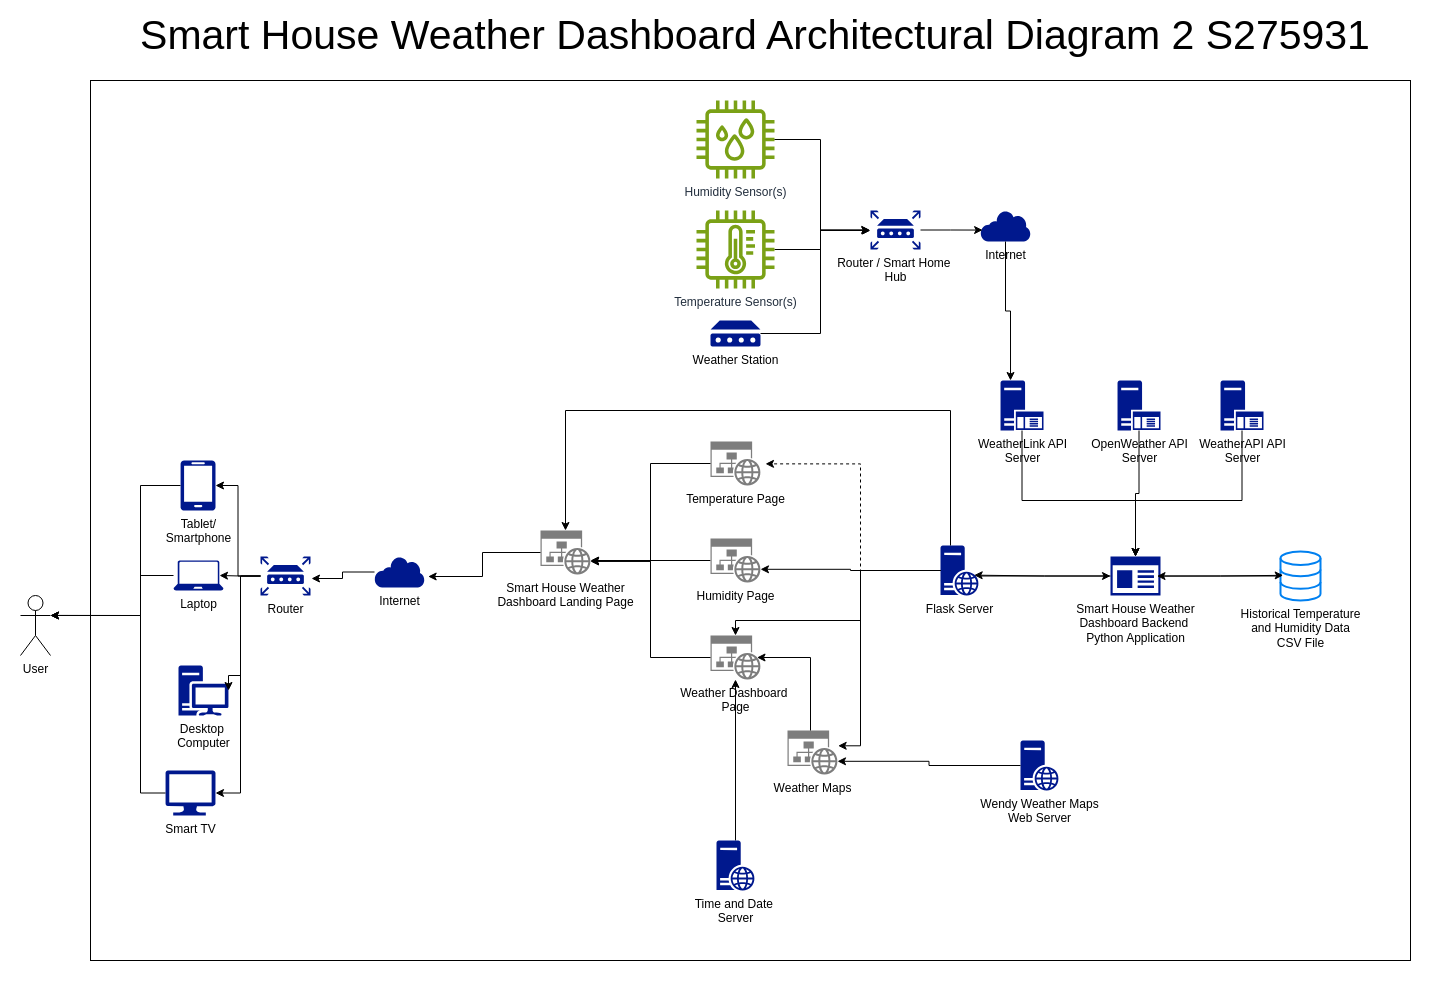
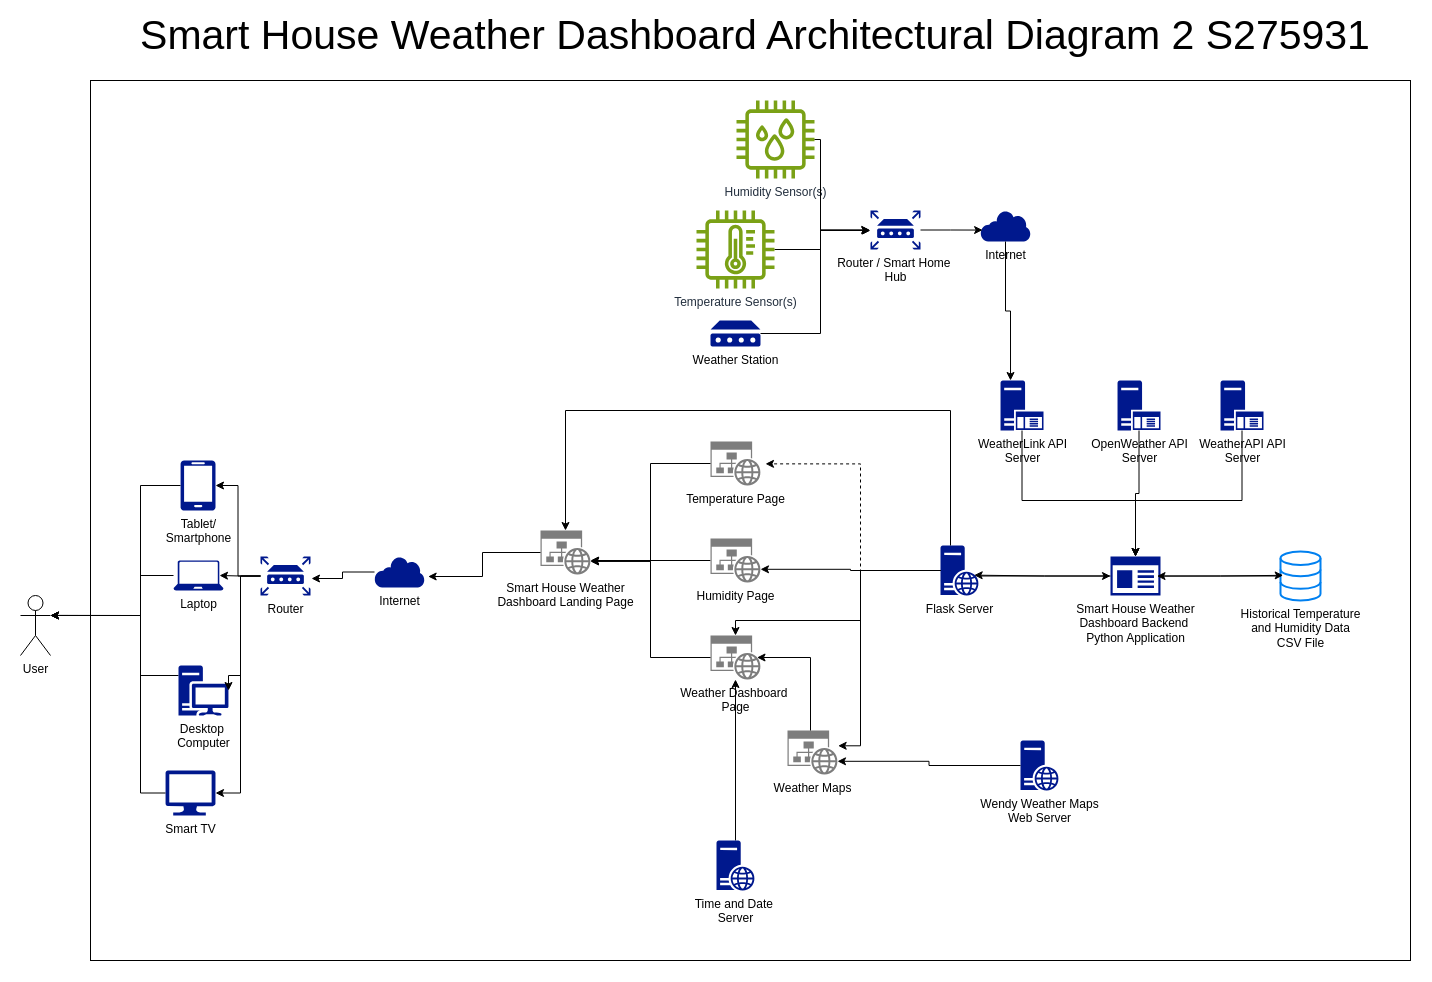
(736, 140) -> (776, 140)
none -> (161, 676)
